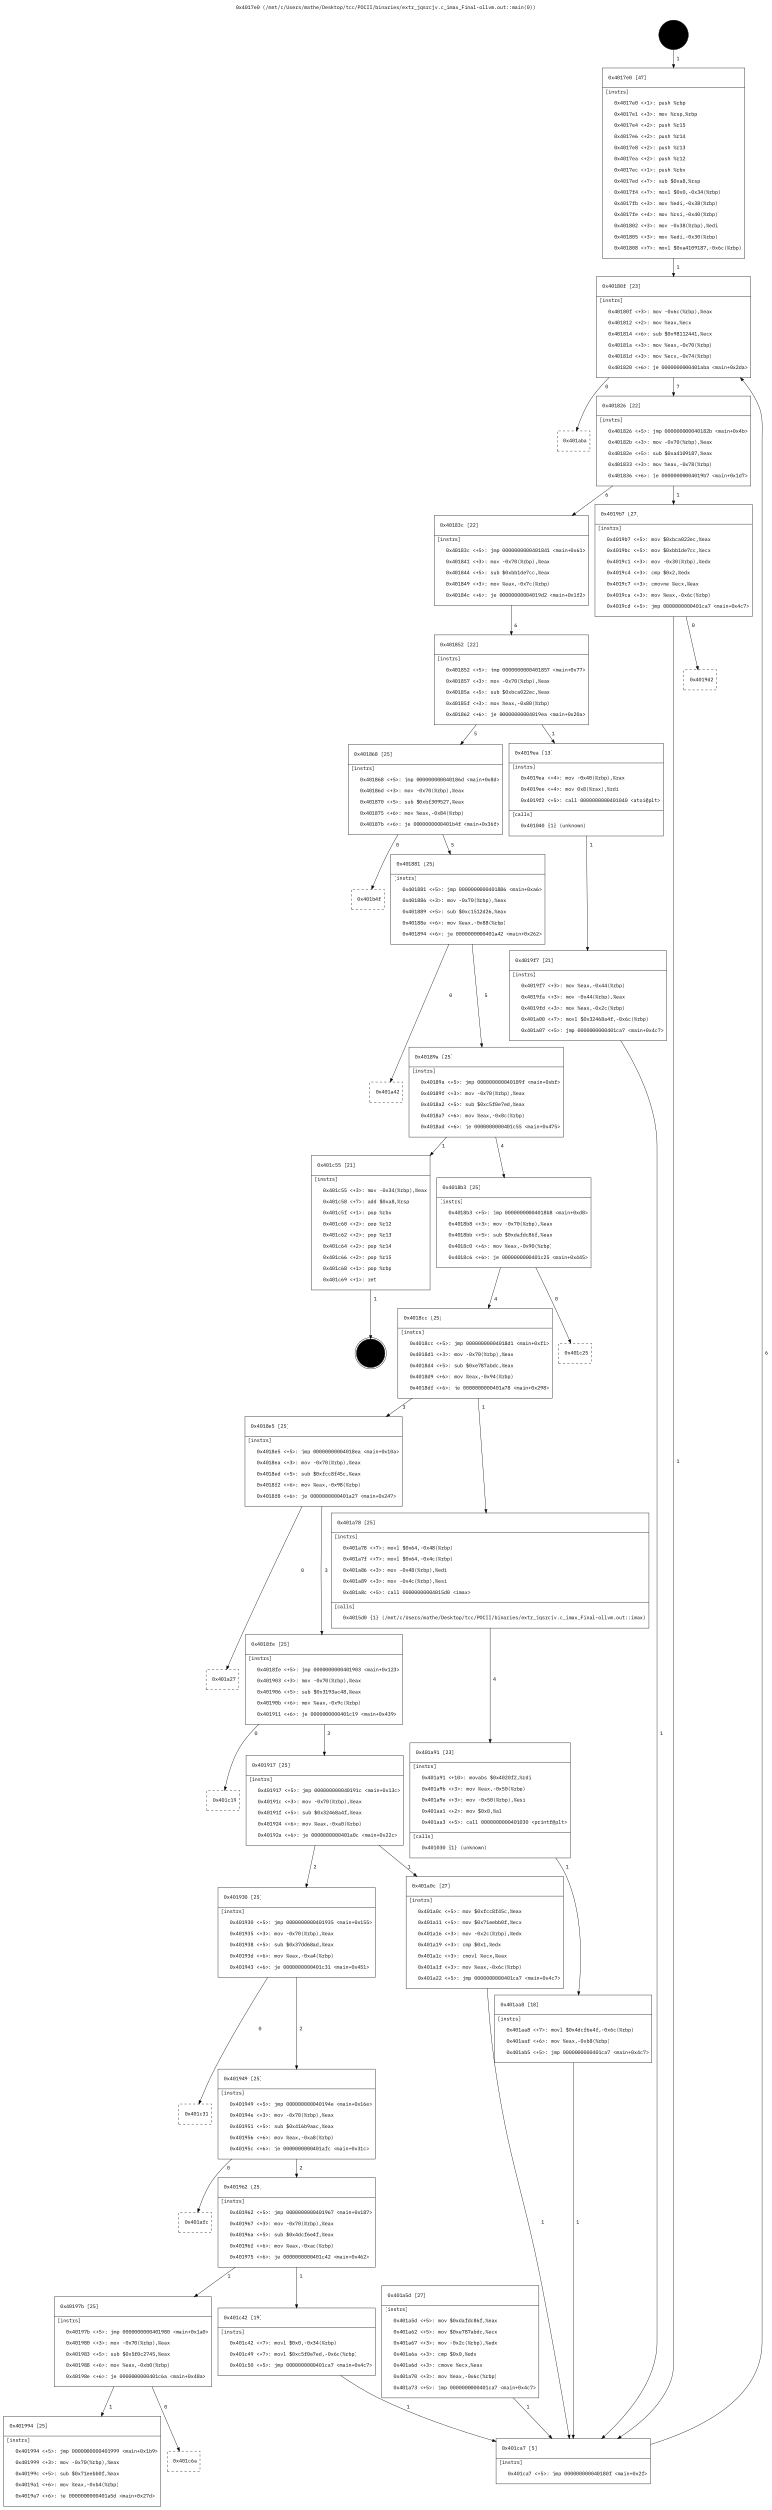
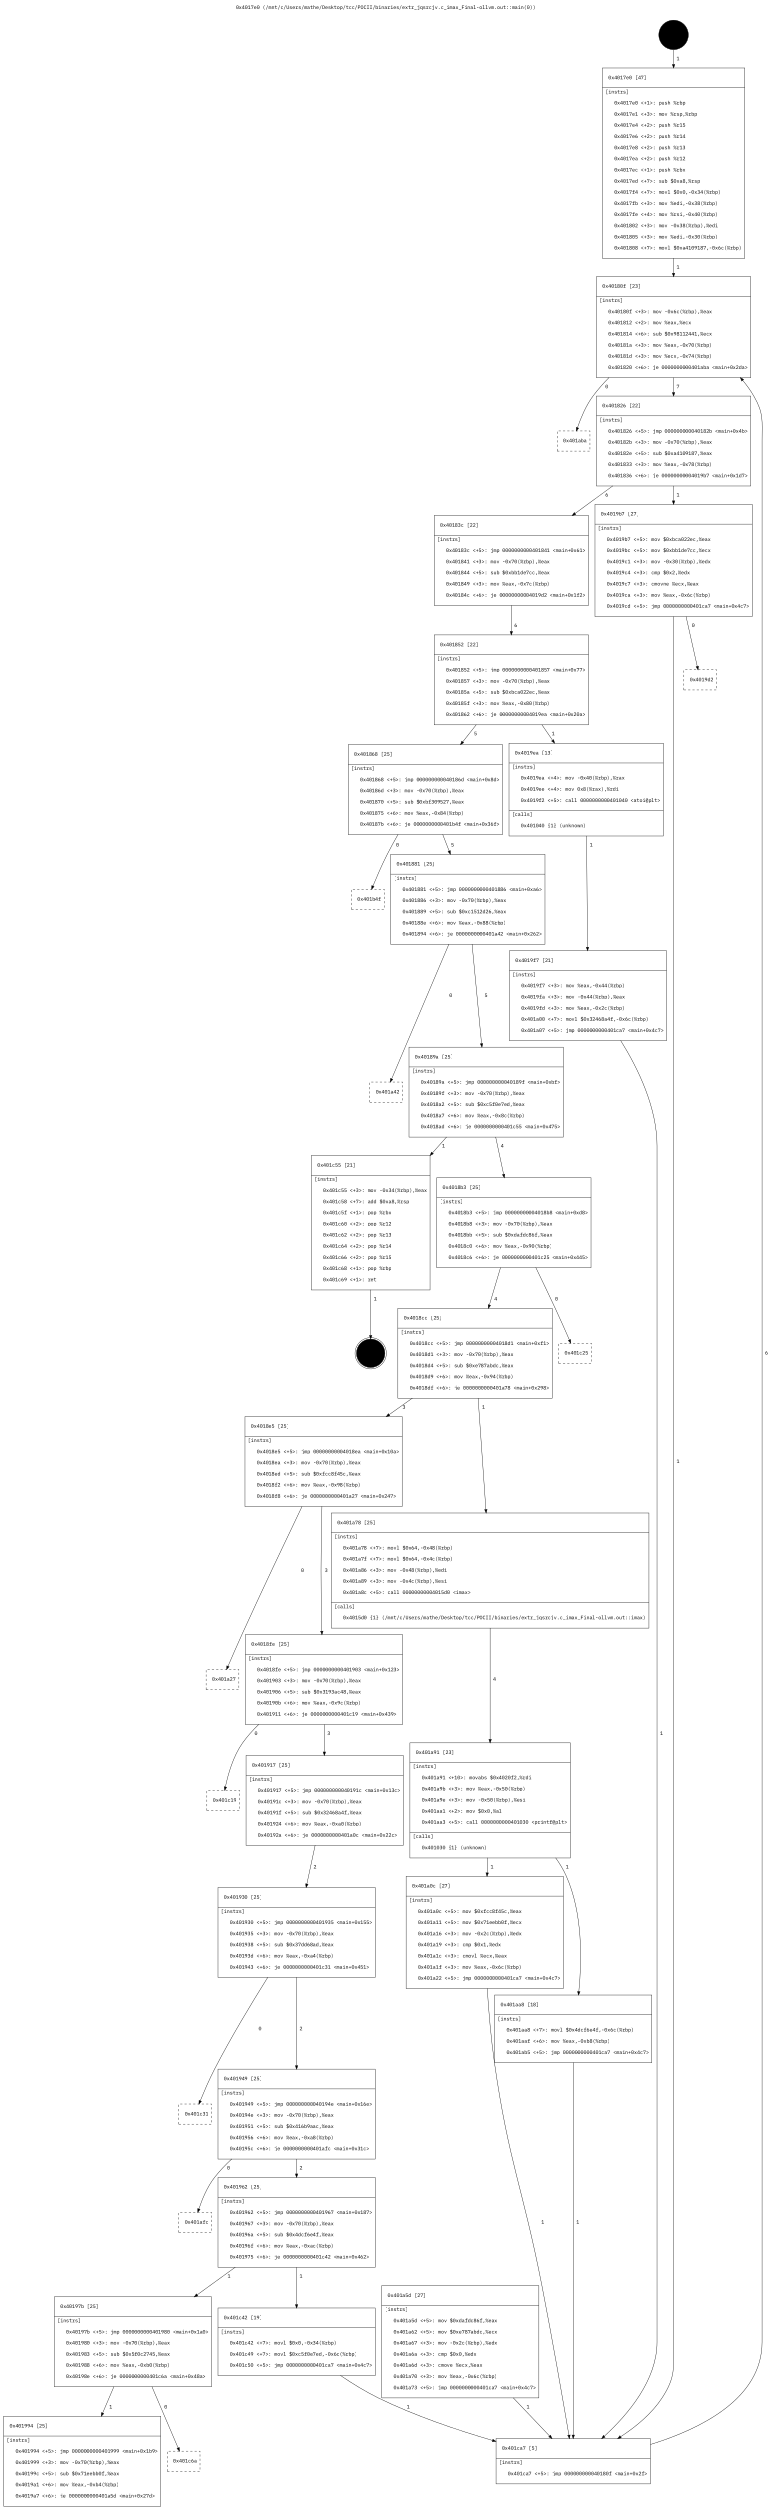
(396, 1860) -> (487, 1865)
